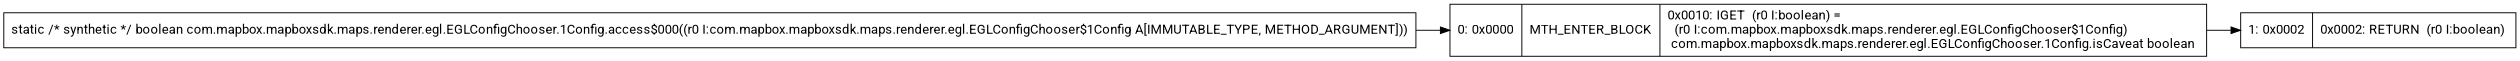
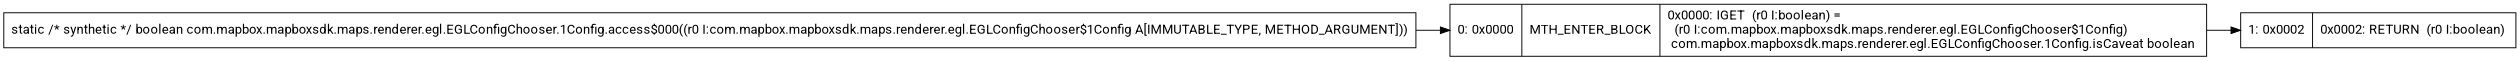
(1756, 16) -> (1756, 16)
